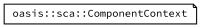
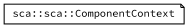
(100, 14) -> (94, 14)
